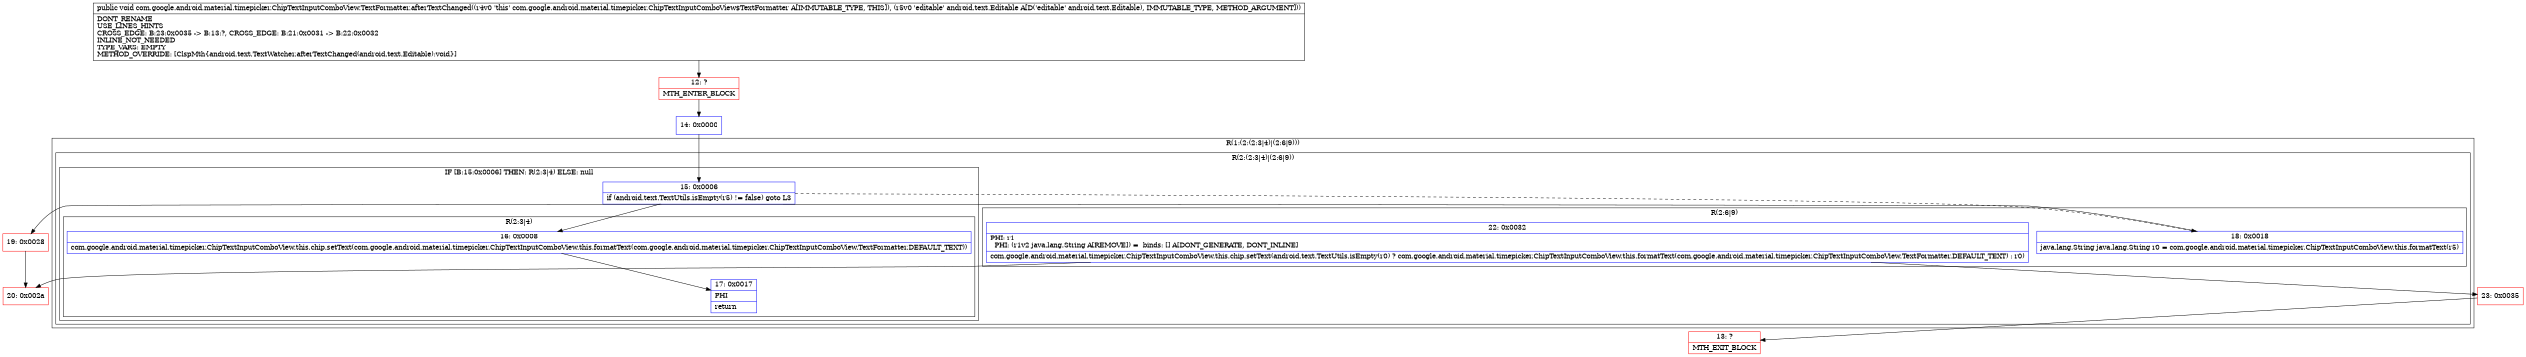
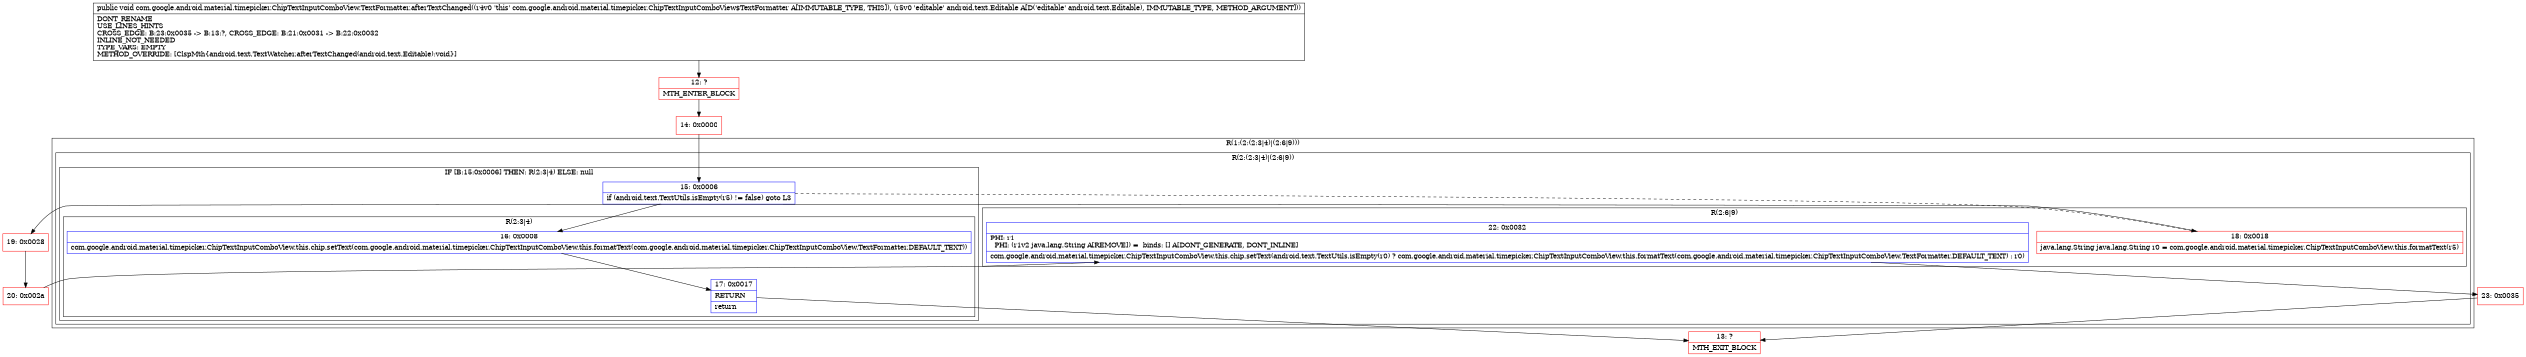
(699, 125) -> (699, 125)
(2250, 242) -> (2250, 242)
(565, 269) -> (568, 269)
(721, 296) -> (730, 296)
none -> (1220, 319)
